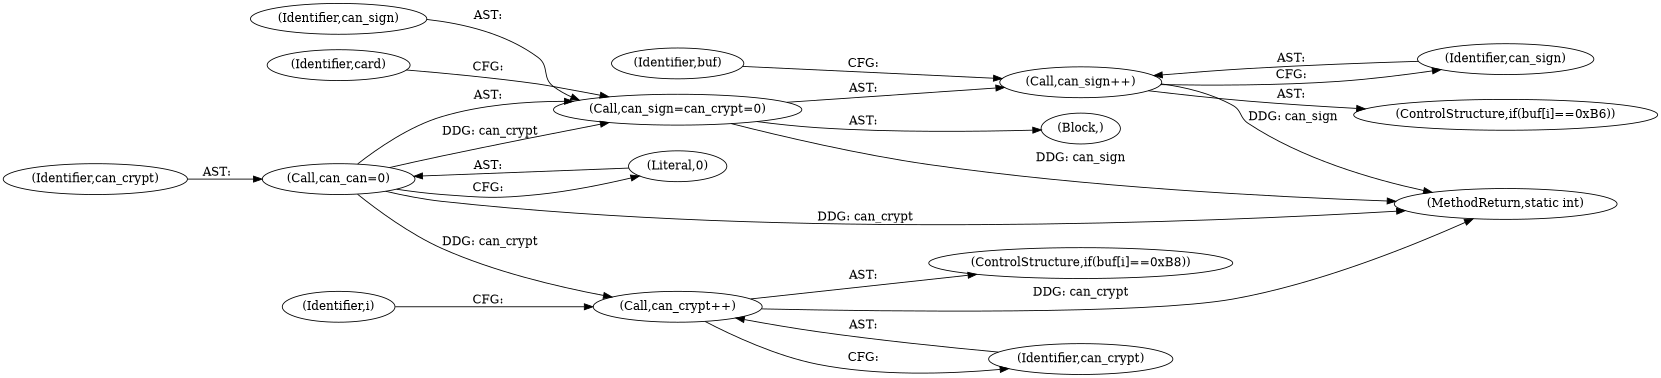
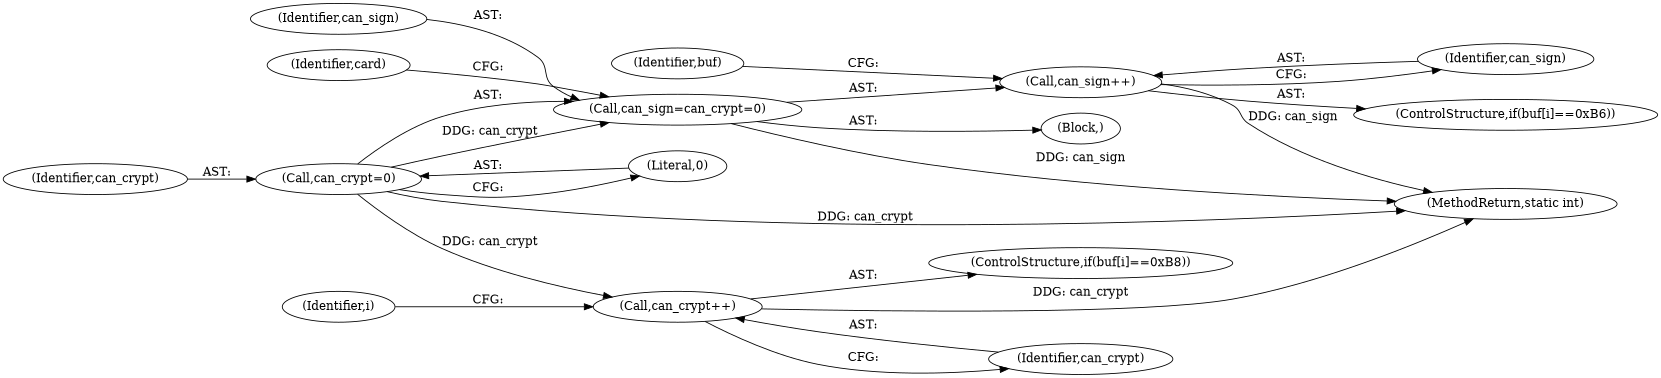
(339, 179) -> (339, 179)
